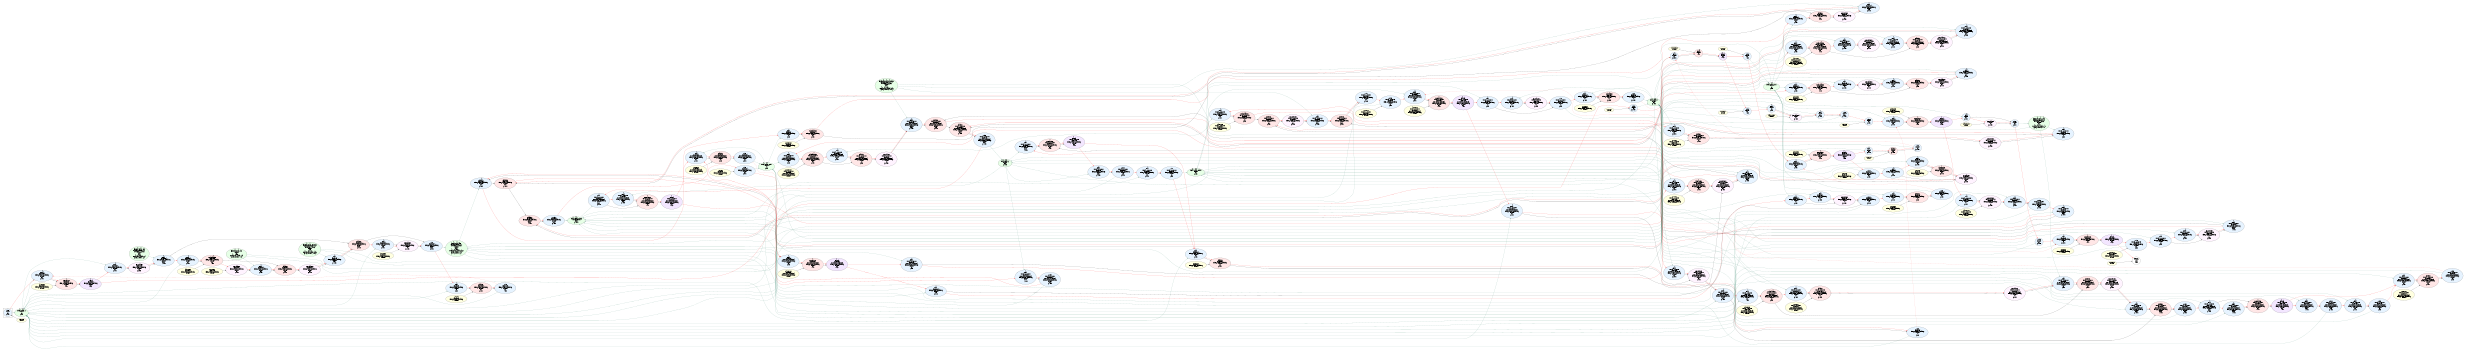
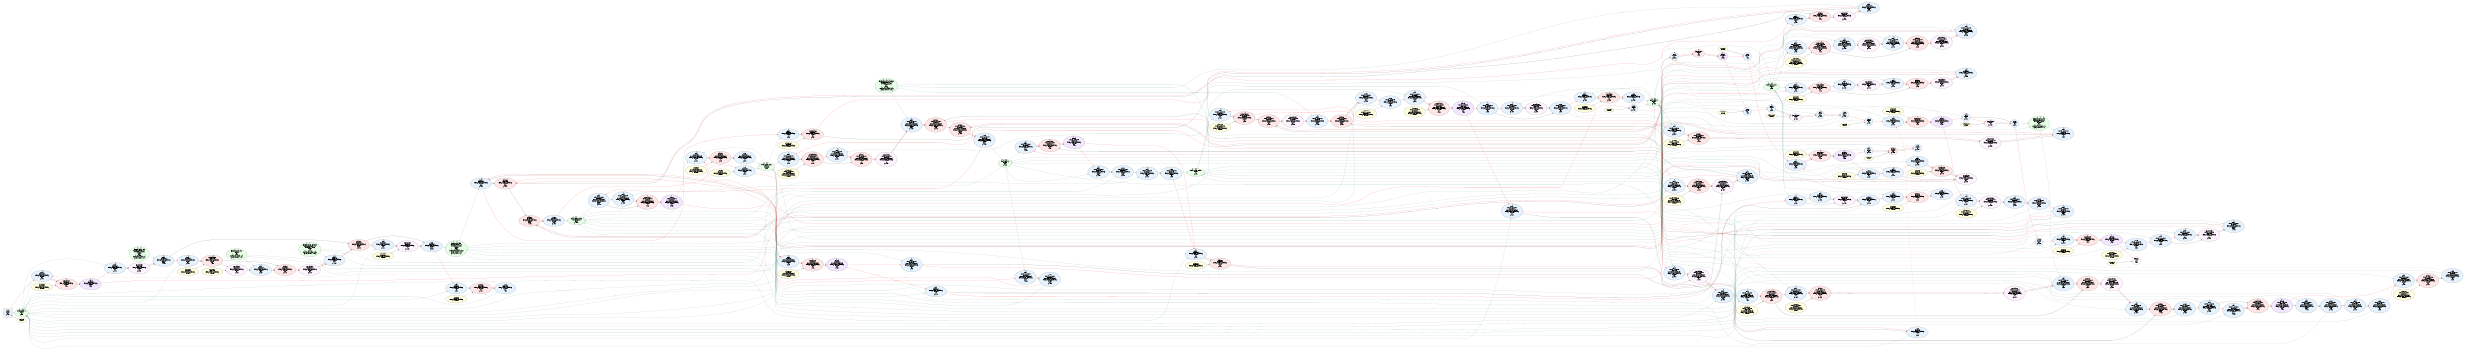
(1674, 49) -> none
(1699, 53) -> (1699, 53)
(1723, 56) -> (1723, 56)
(767, 167) -> (767, 167)
